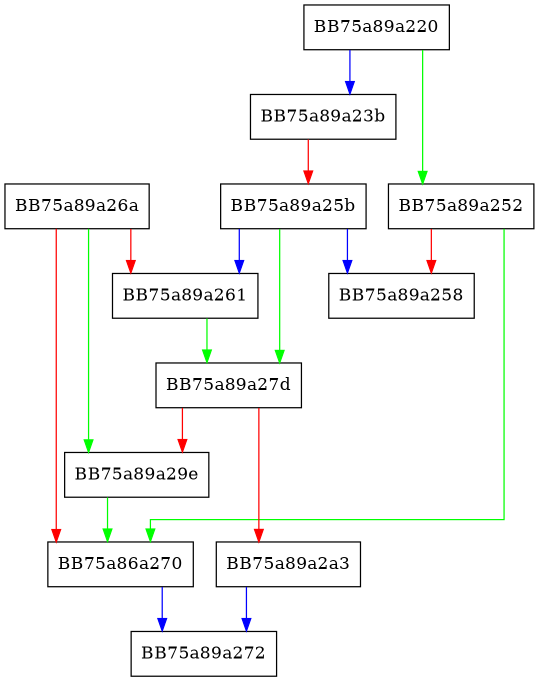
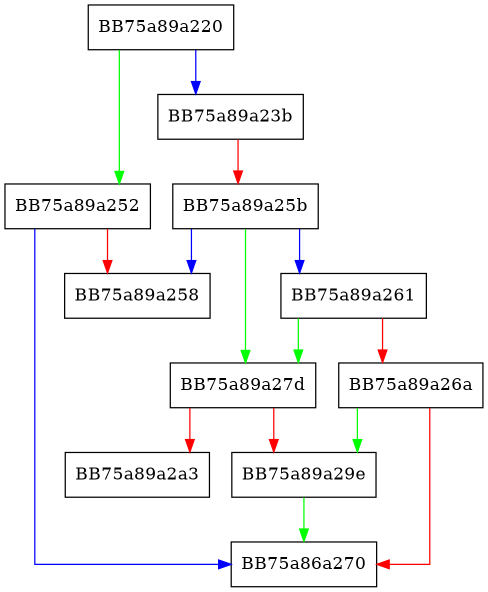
(131, 245) -> (383, 334)
(468, 520) -> (35, 488)
(204, 654) -> none
